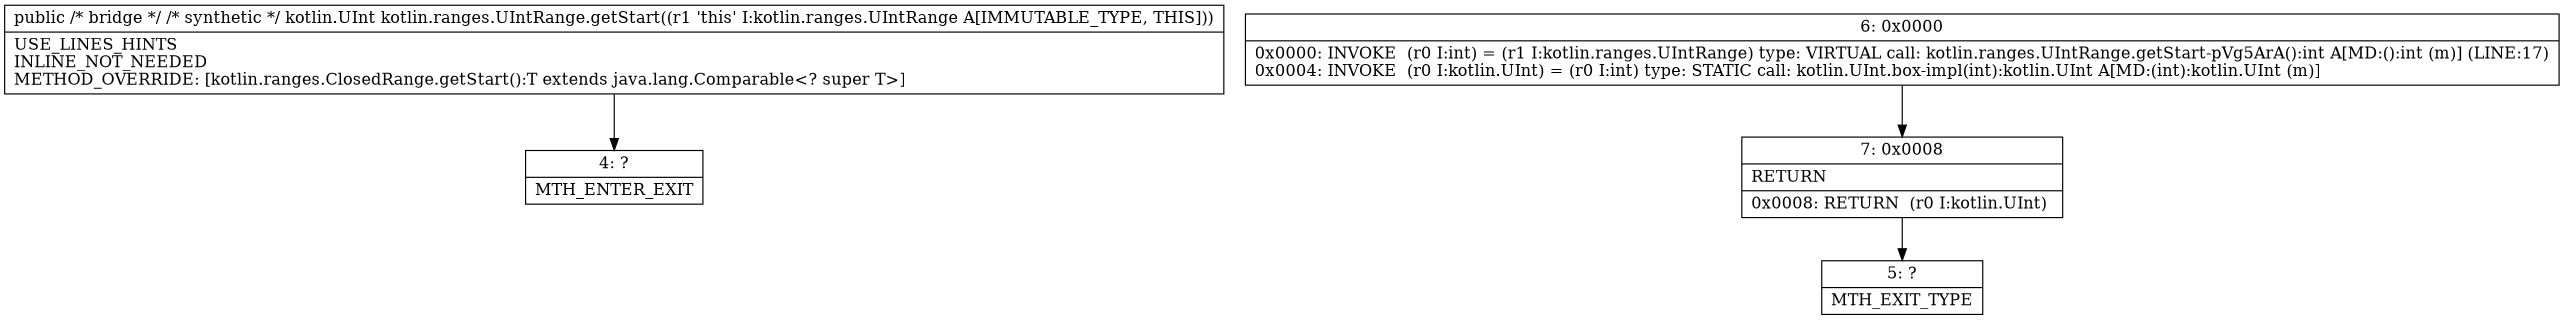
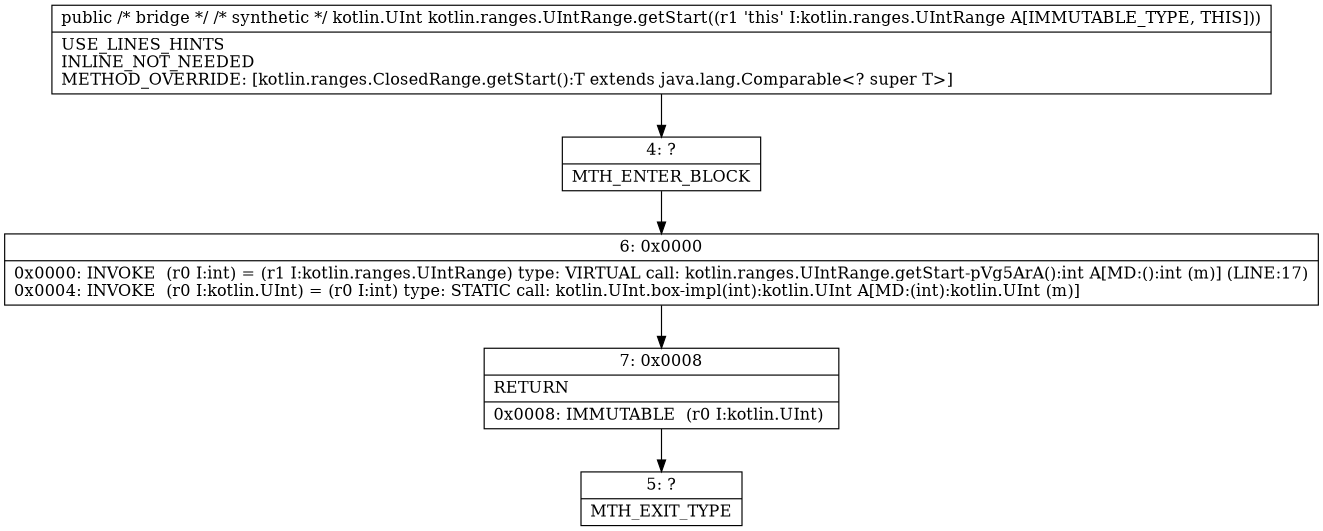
(614, 190) -> (662, 177)
(1902, 204) -> (662, 415)
none -> (662, 207)
